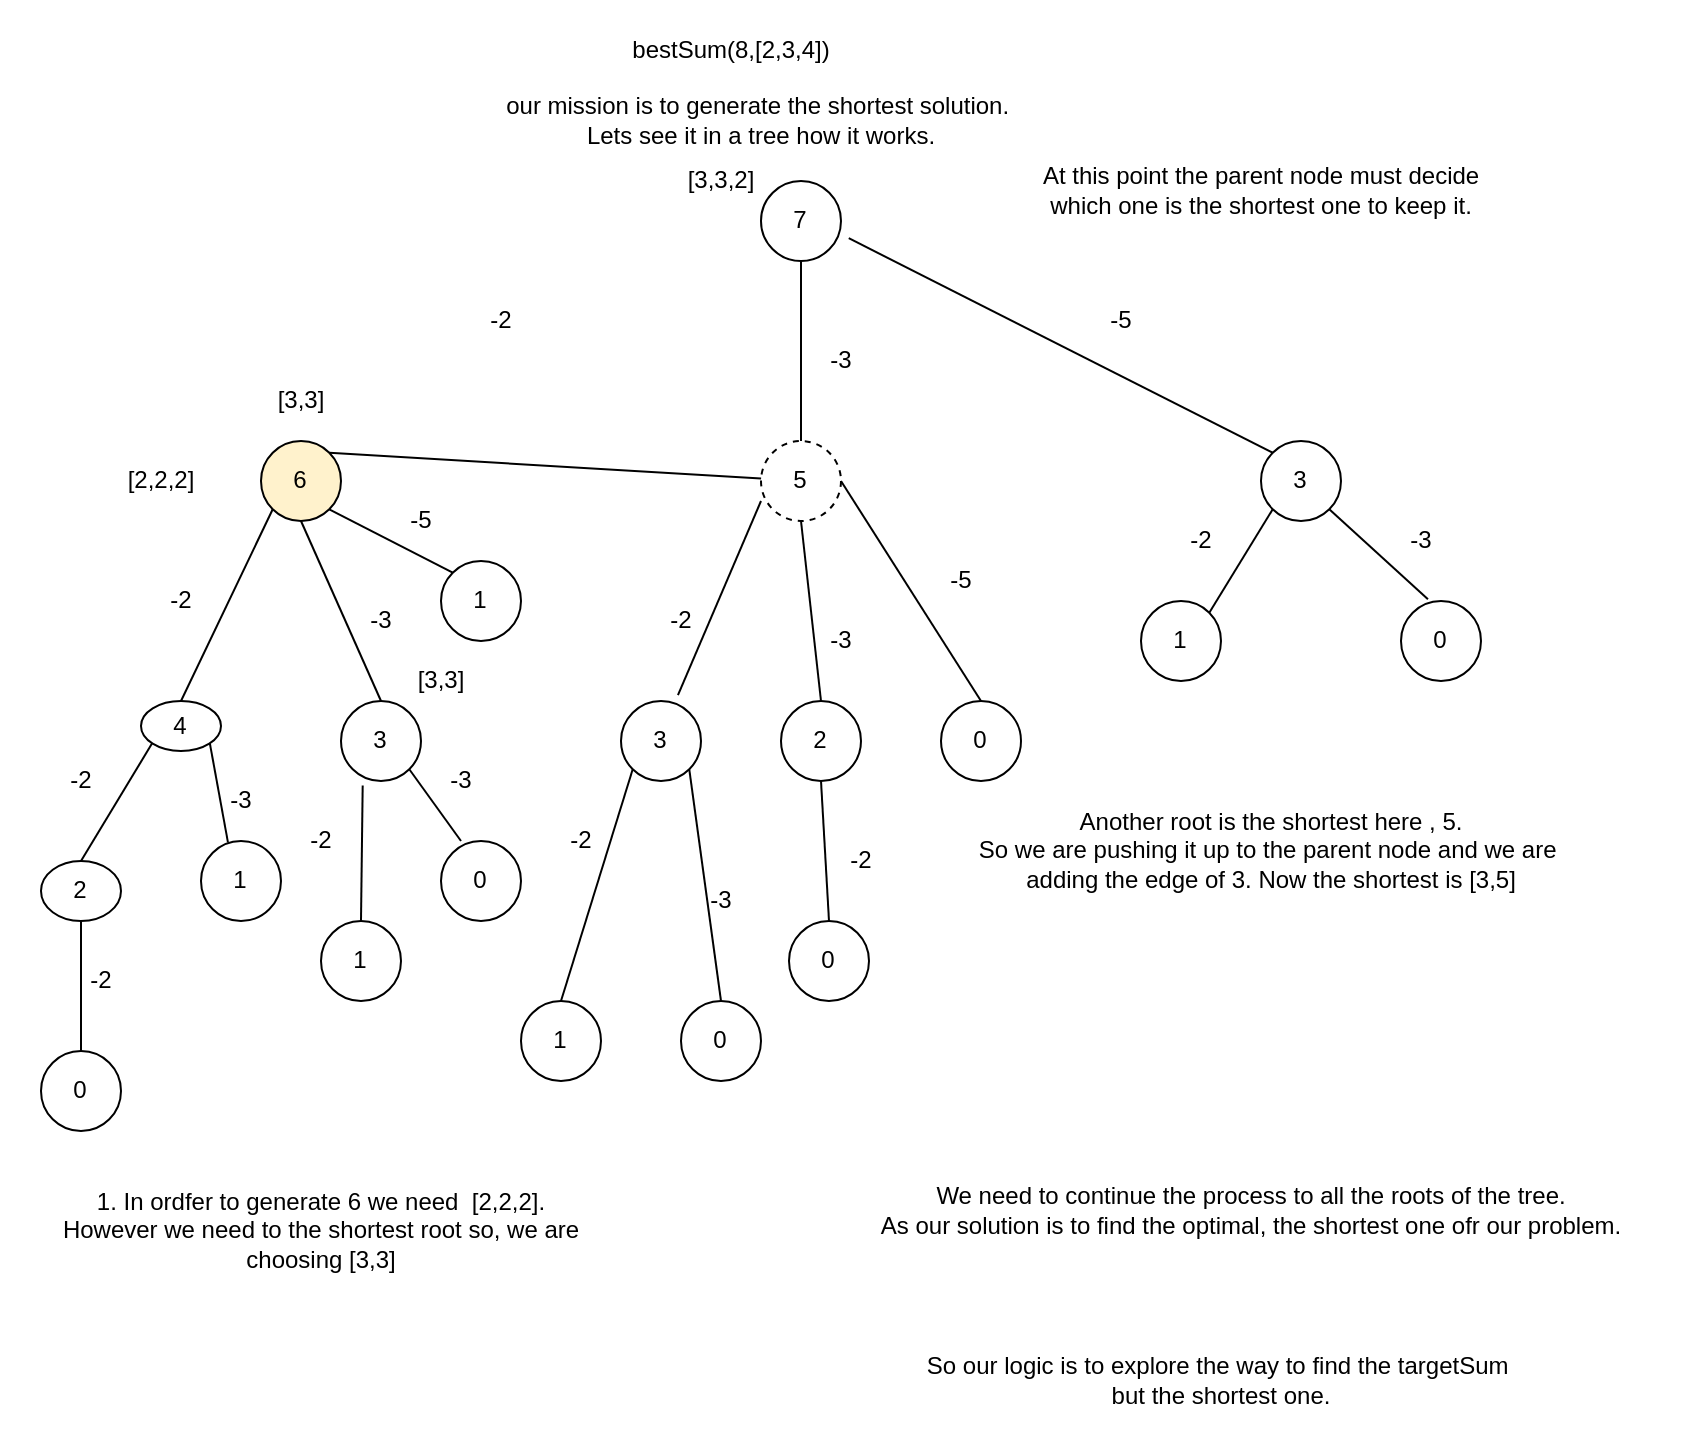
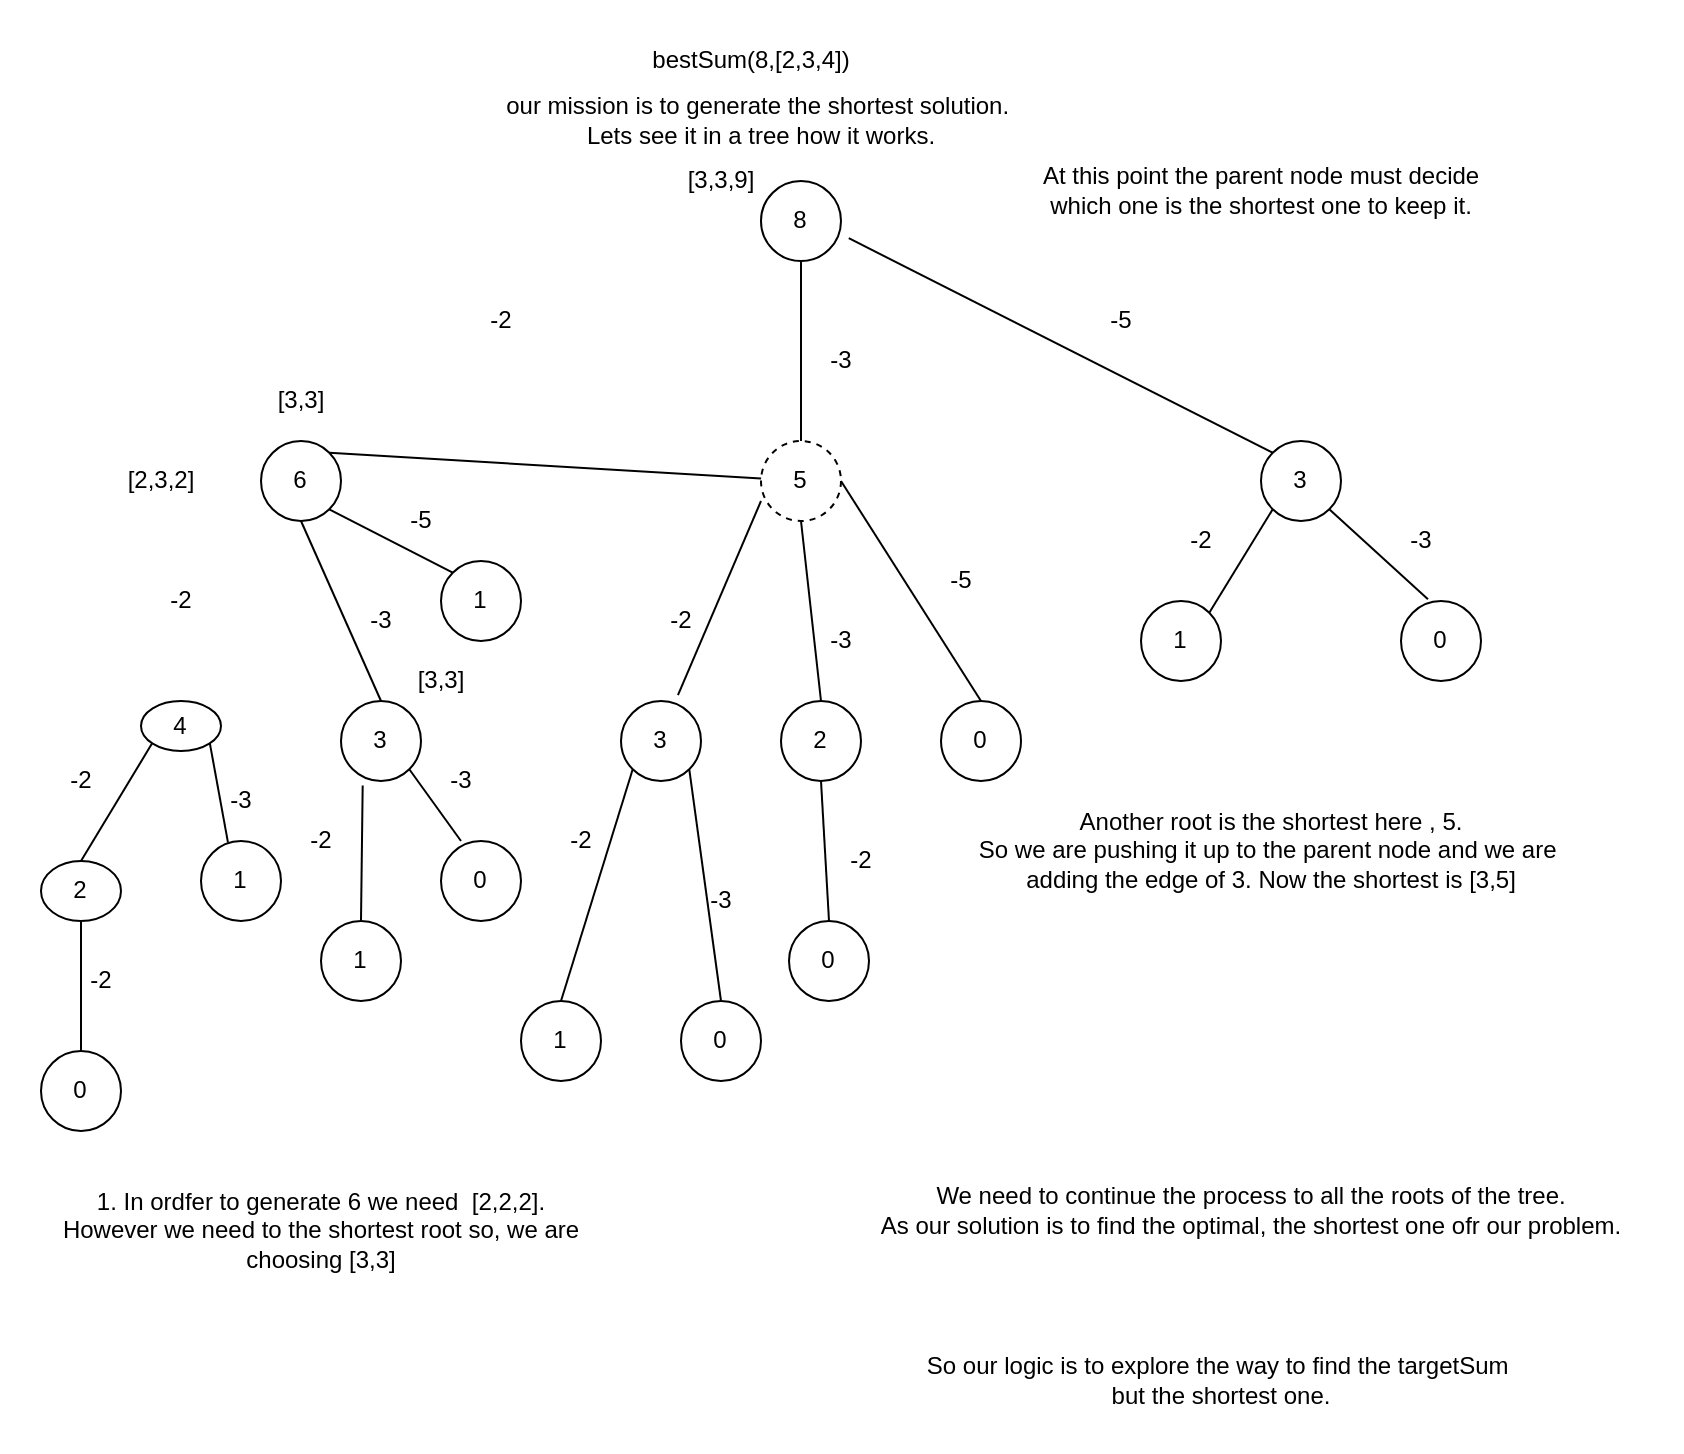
(731, 51) -> (751, 61)
(722, 181) -> (722, 181)
(801, 221) -> (801, 221)
(162, 481) -> (162, 481)
(301, 481) -> (301, 481)
(227, 605) -> none
